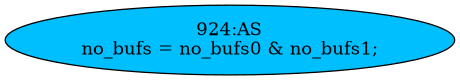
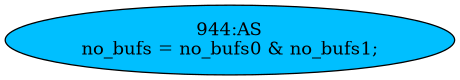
(230, 40) -> (230, 40)
